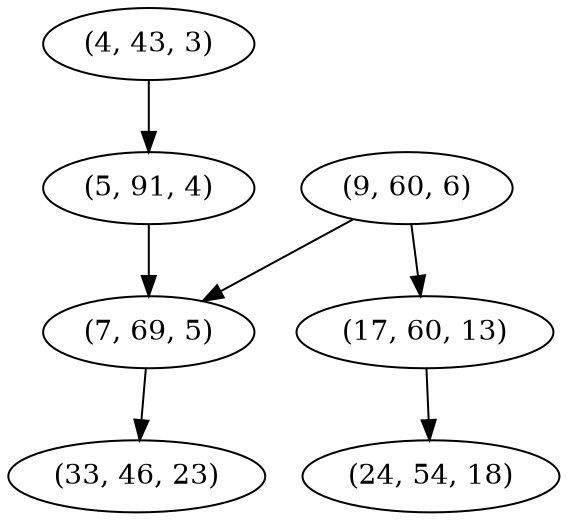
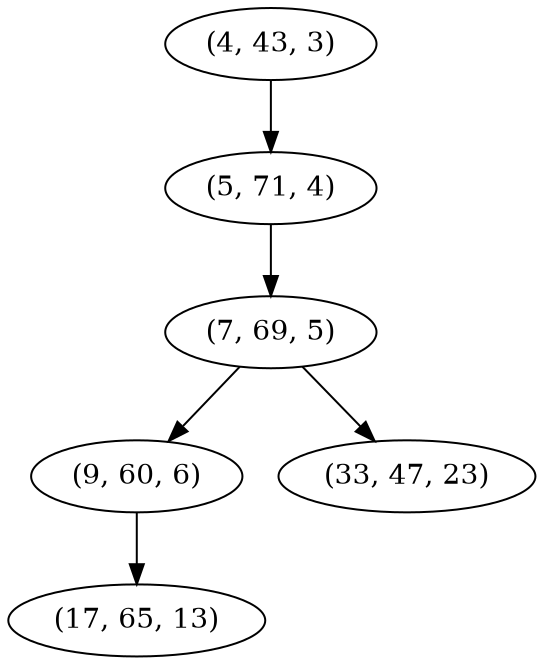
(149, 188) -> (271, 188)
(287, 255) -> (211, 396)
(425, 332) -> (137, 620)
(137, 476) -> (407, 476)
(431, 476) -> none
